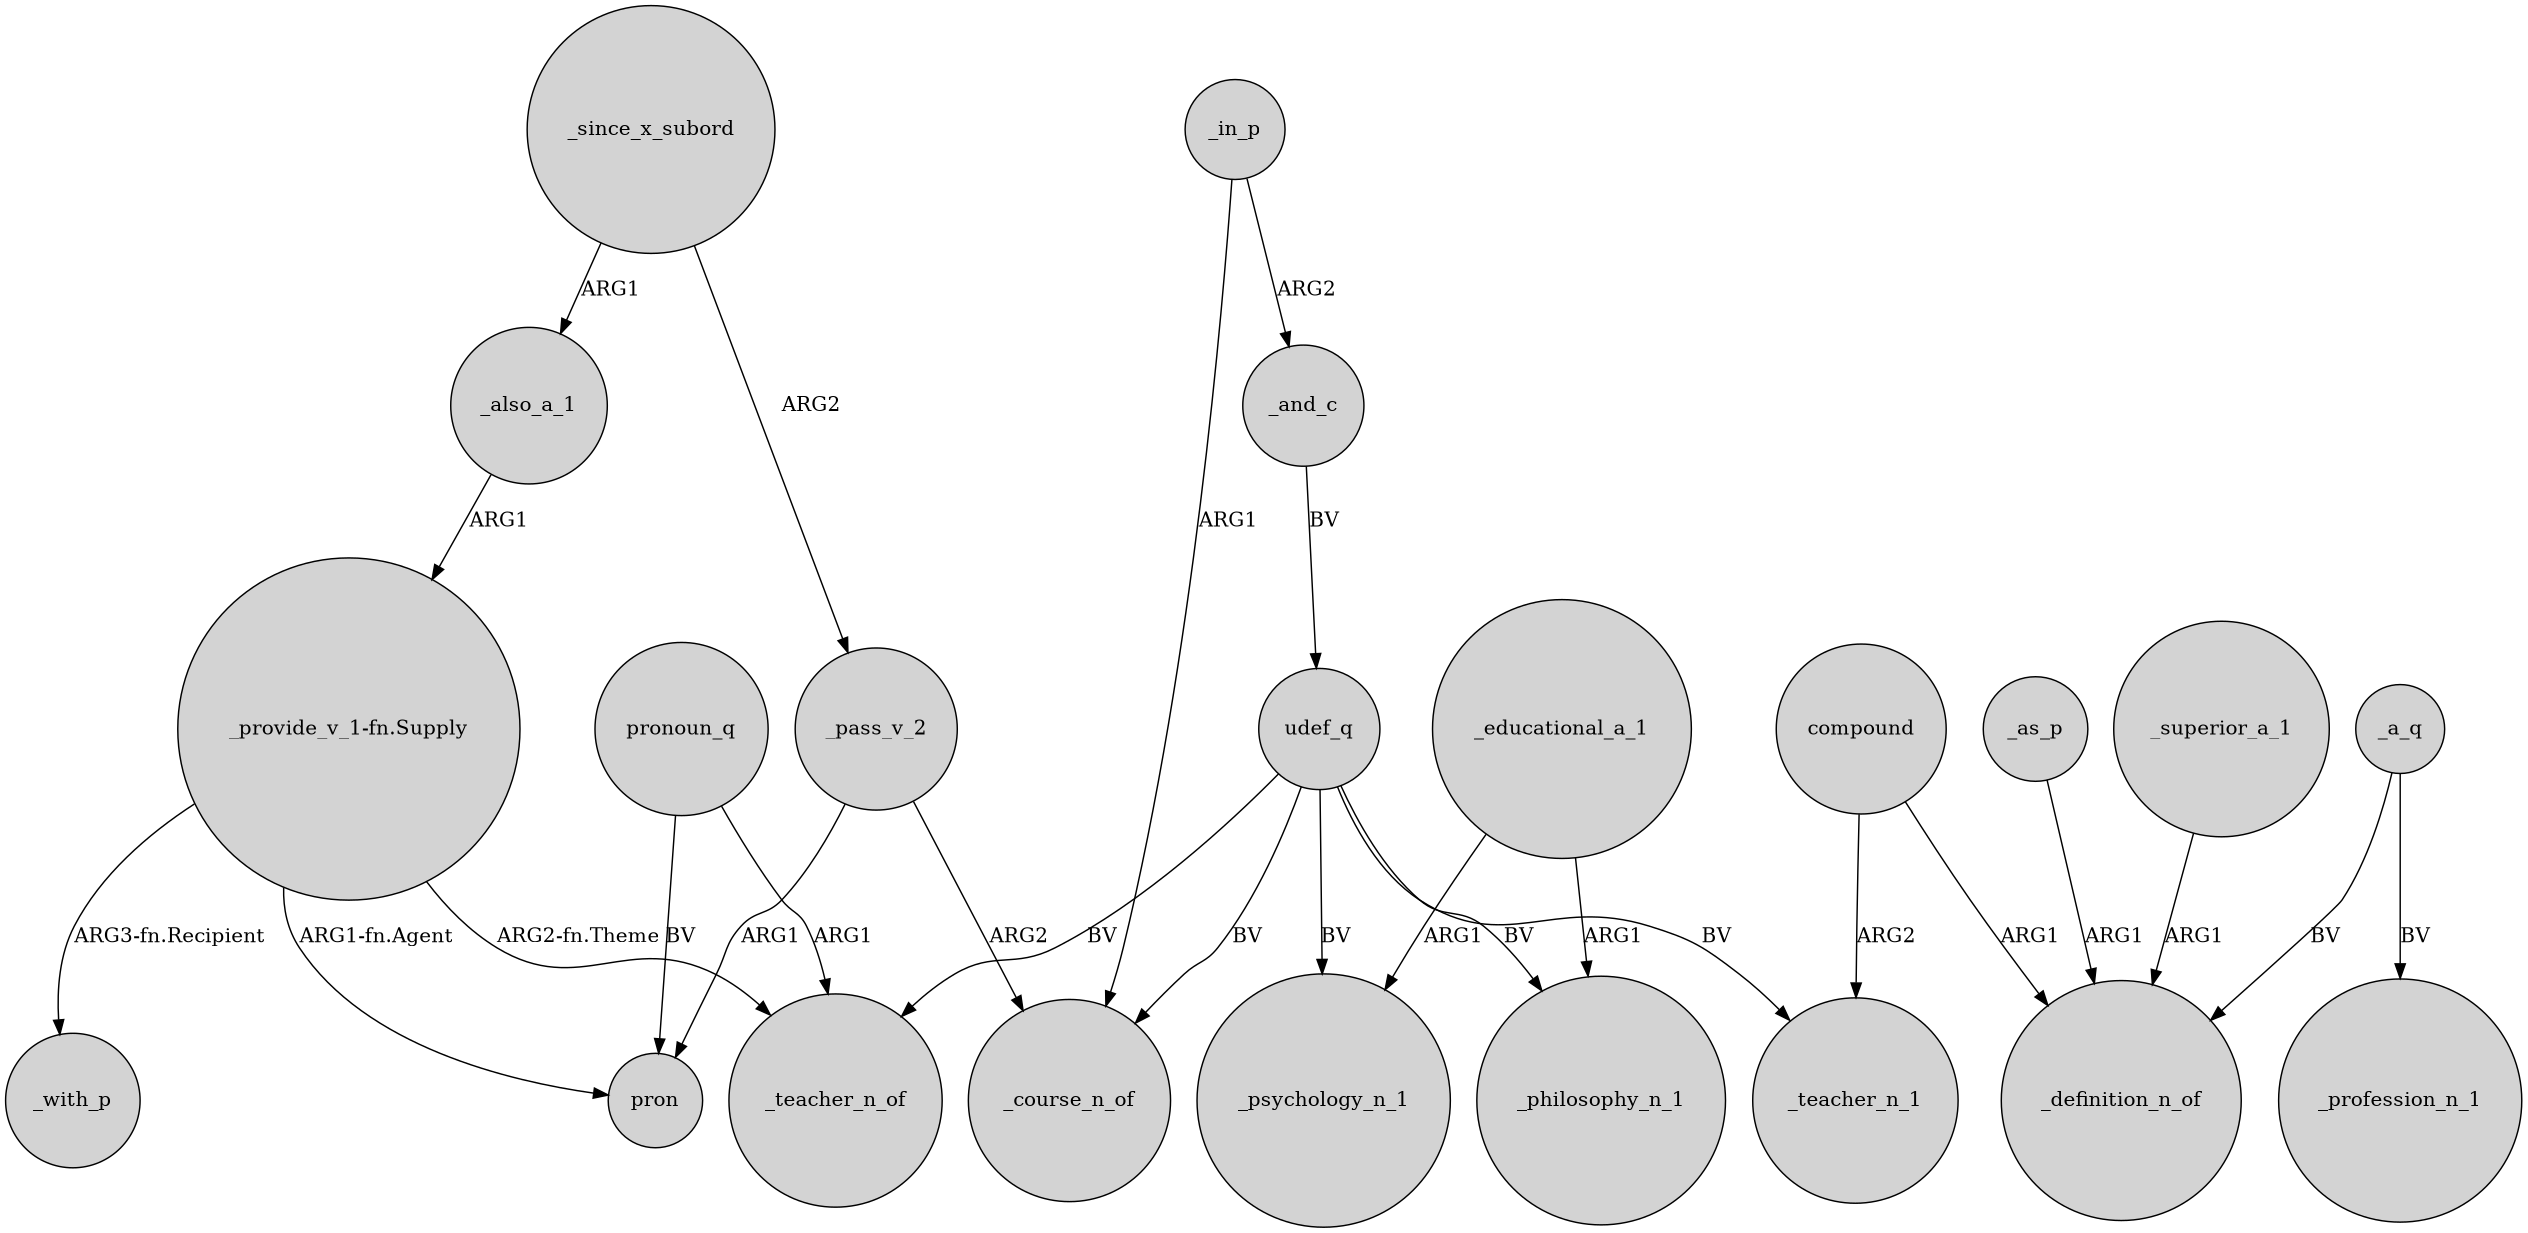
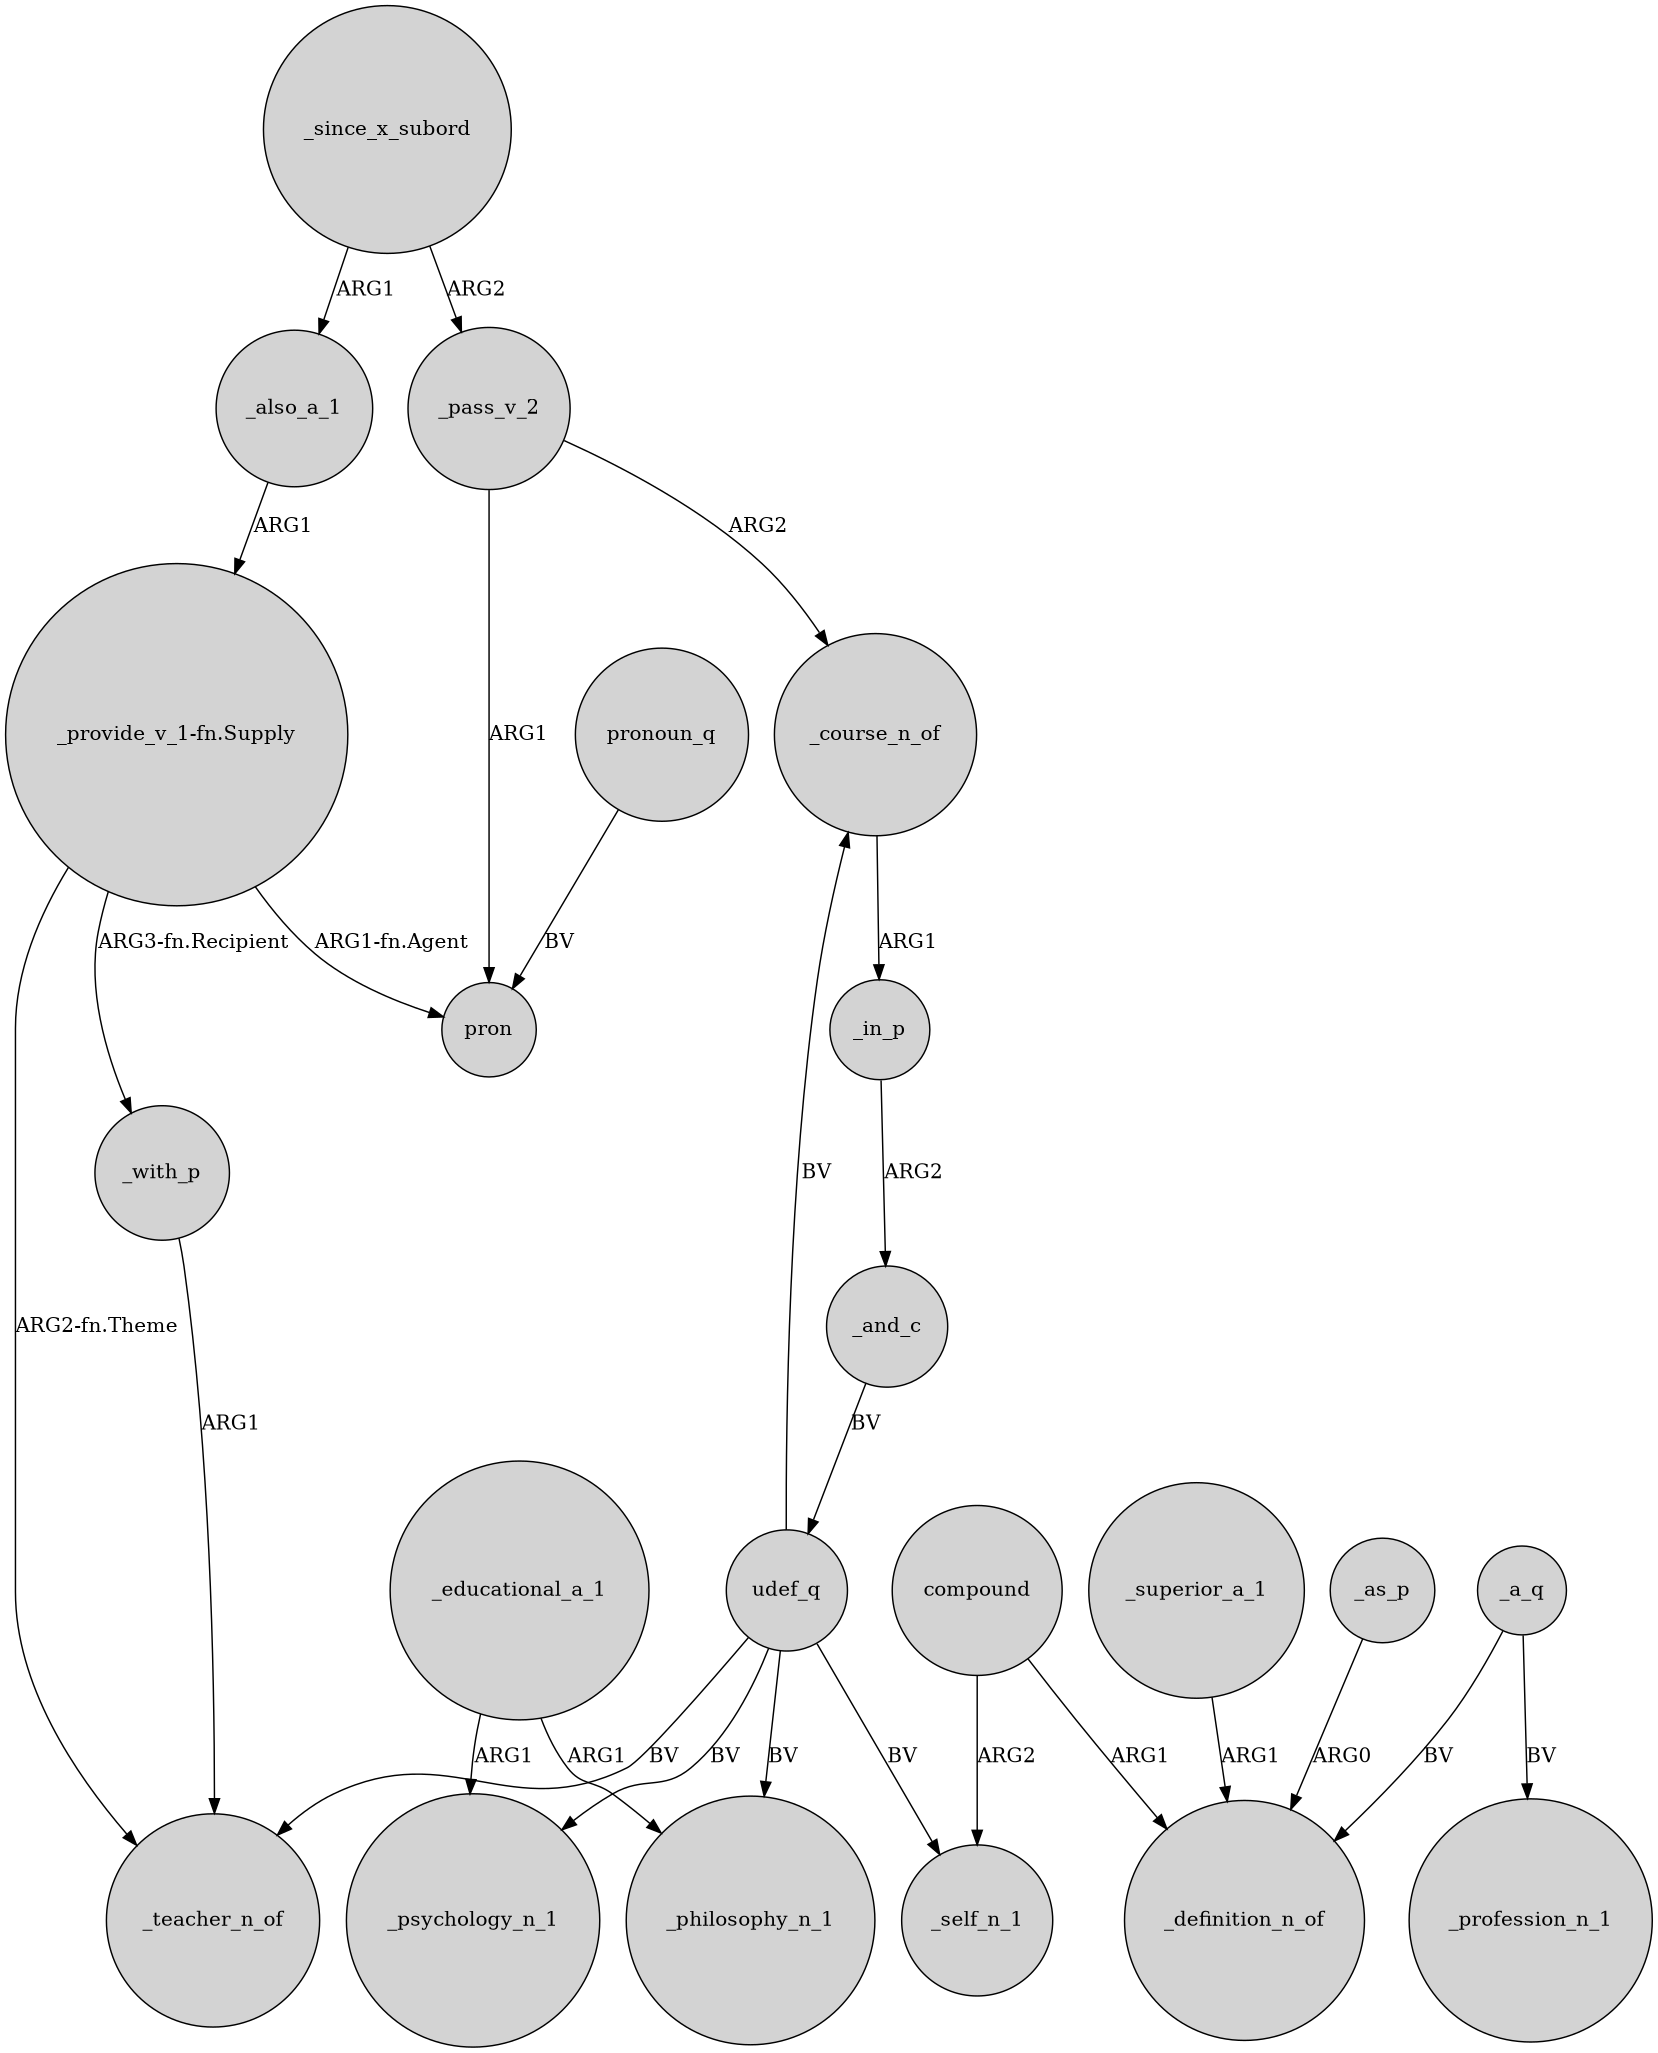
(1189, 589) -> (878, 900)
(776, 892) -> (207, 1518)
(2115, 937) -> (1343, 1757)
(1855, 1101) -> (977, 1920)
